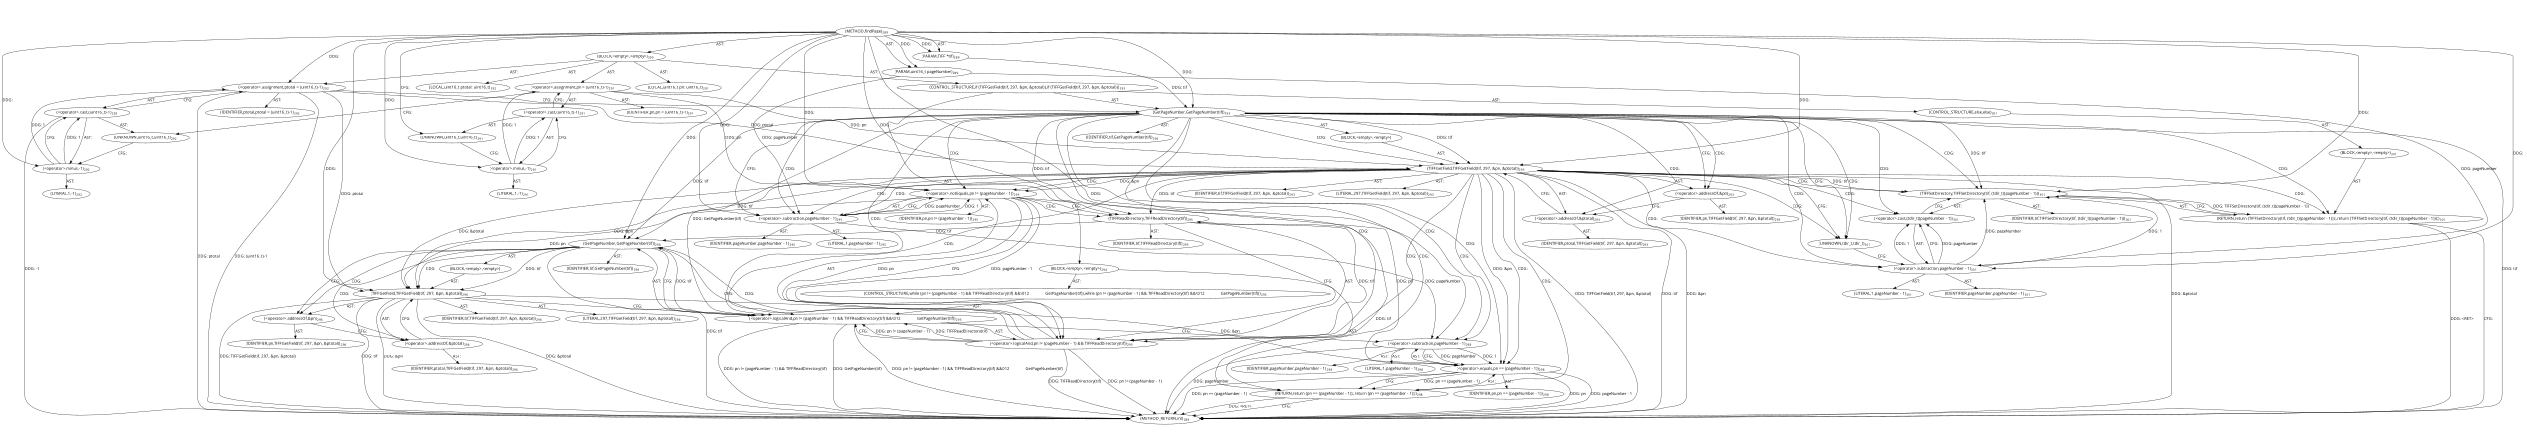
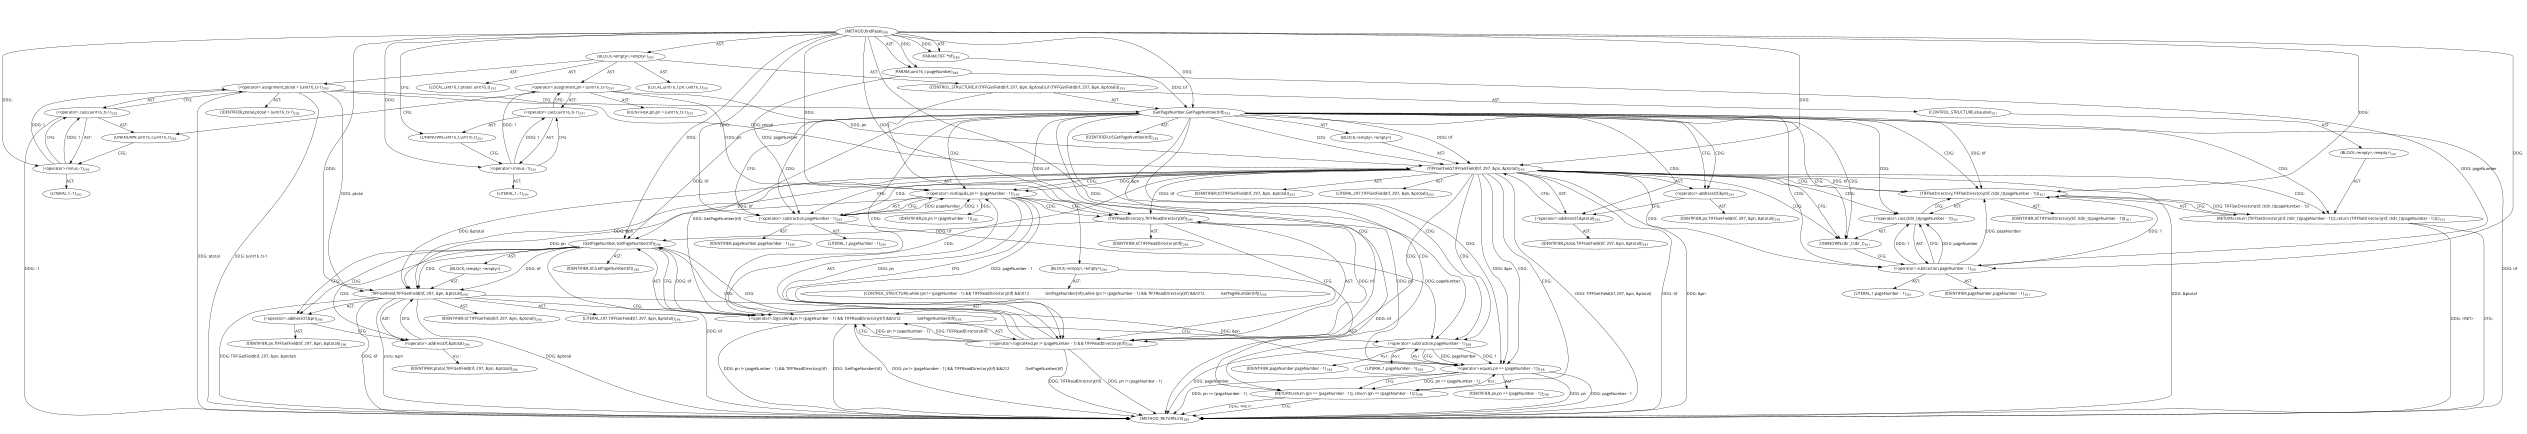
(557, 35) -> none
(986, 206) -> (986, 206)
none -> (1877, 230)
